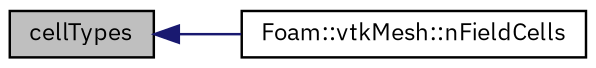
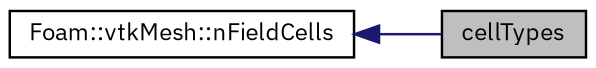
(210, 34) -> (411, 34)
